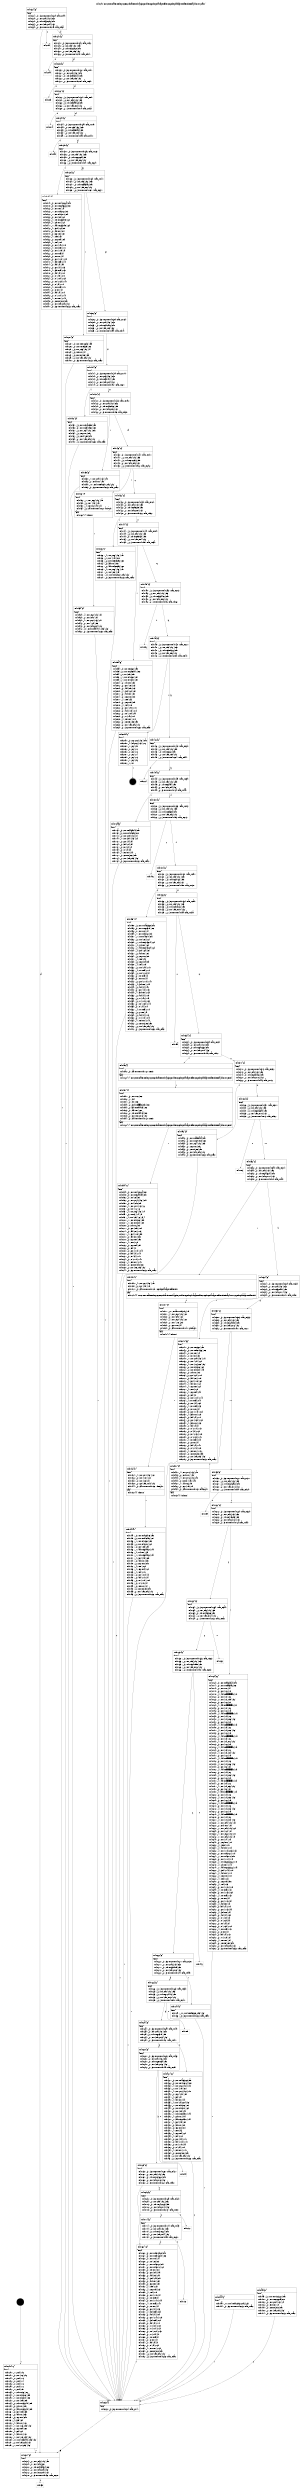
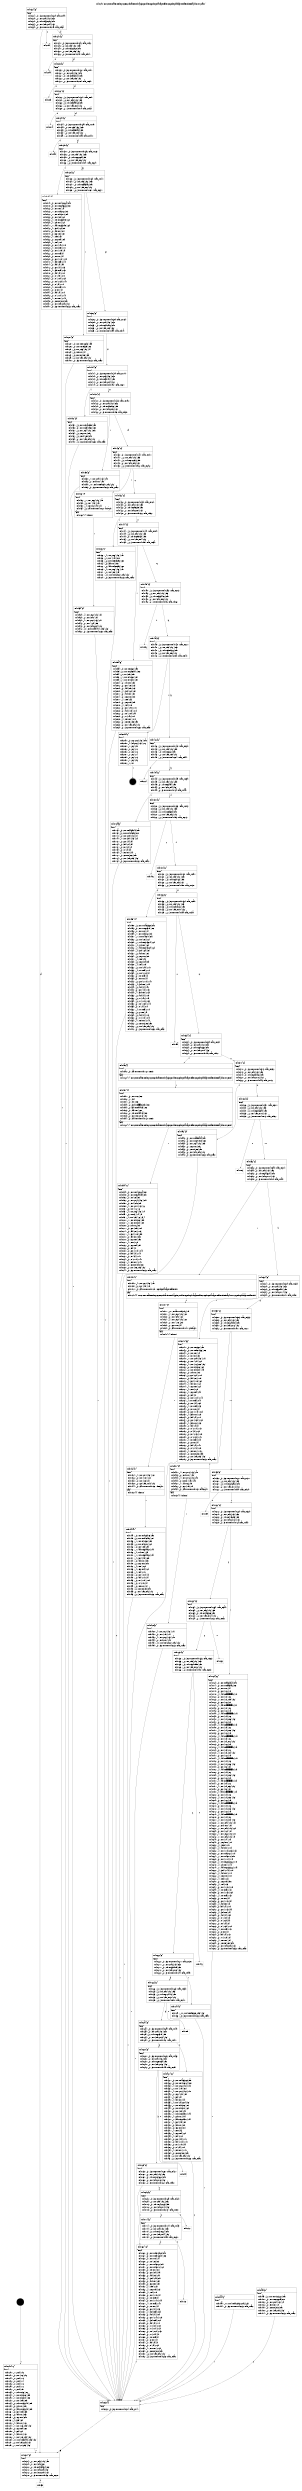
none -> (166, 1636)
